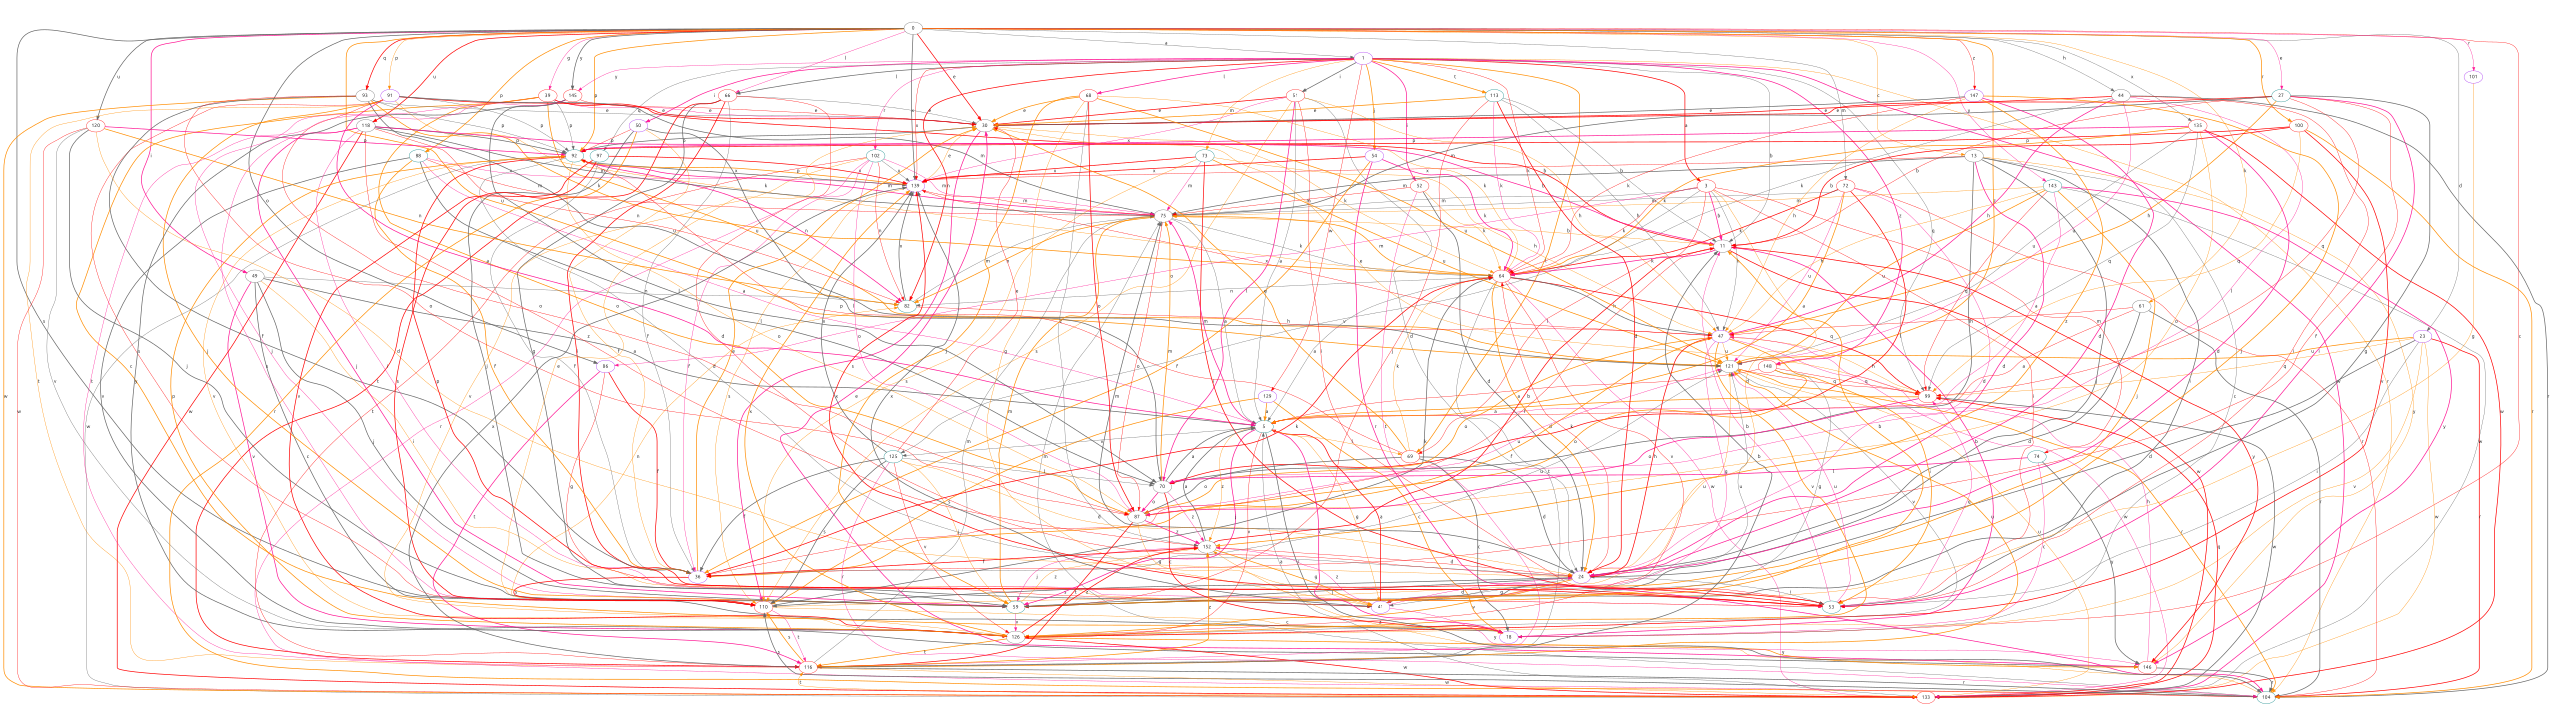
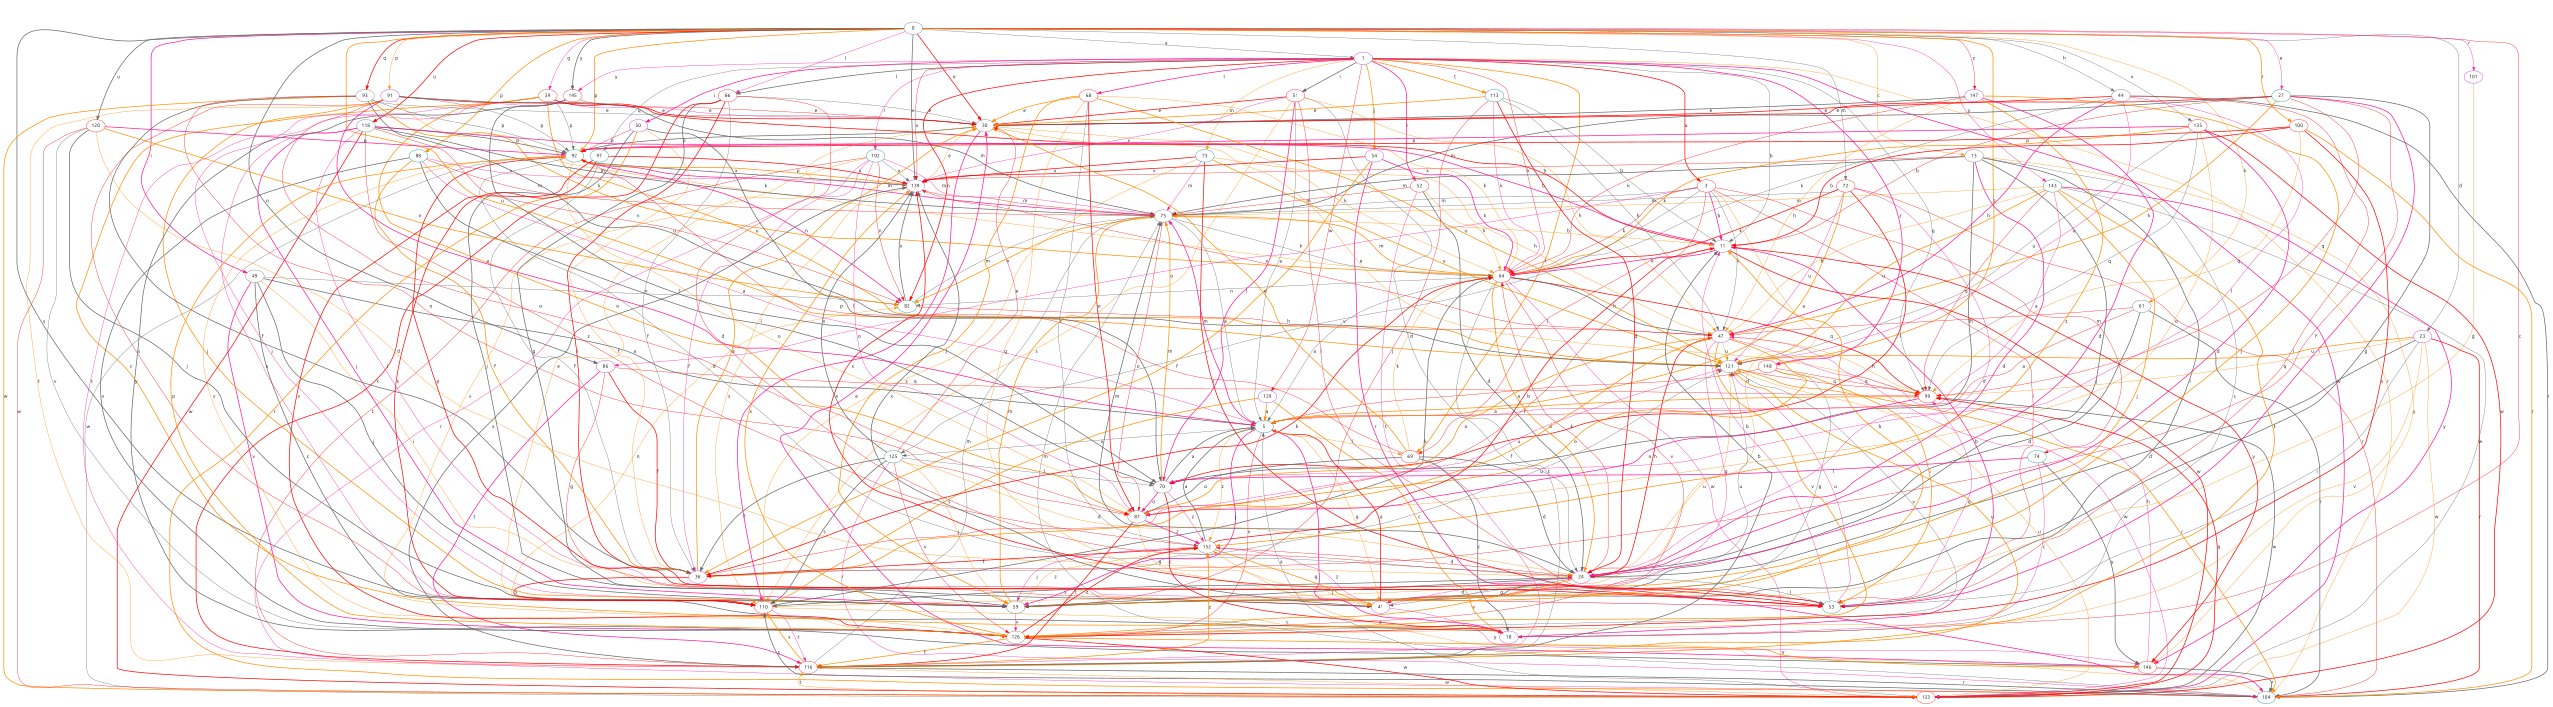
none -> (1265, 389)
none -> (1761, 646)
(1755, 652) -> none
